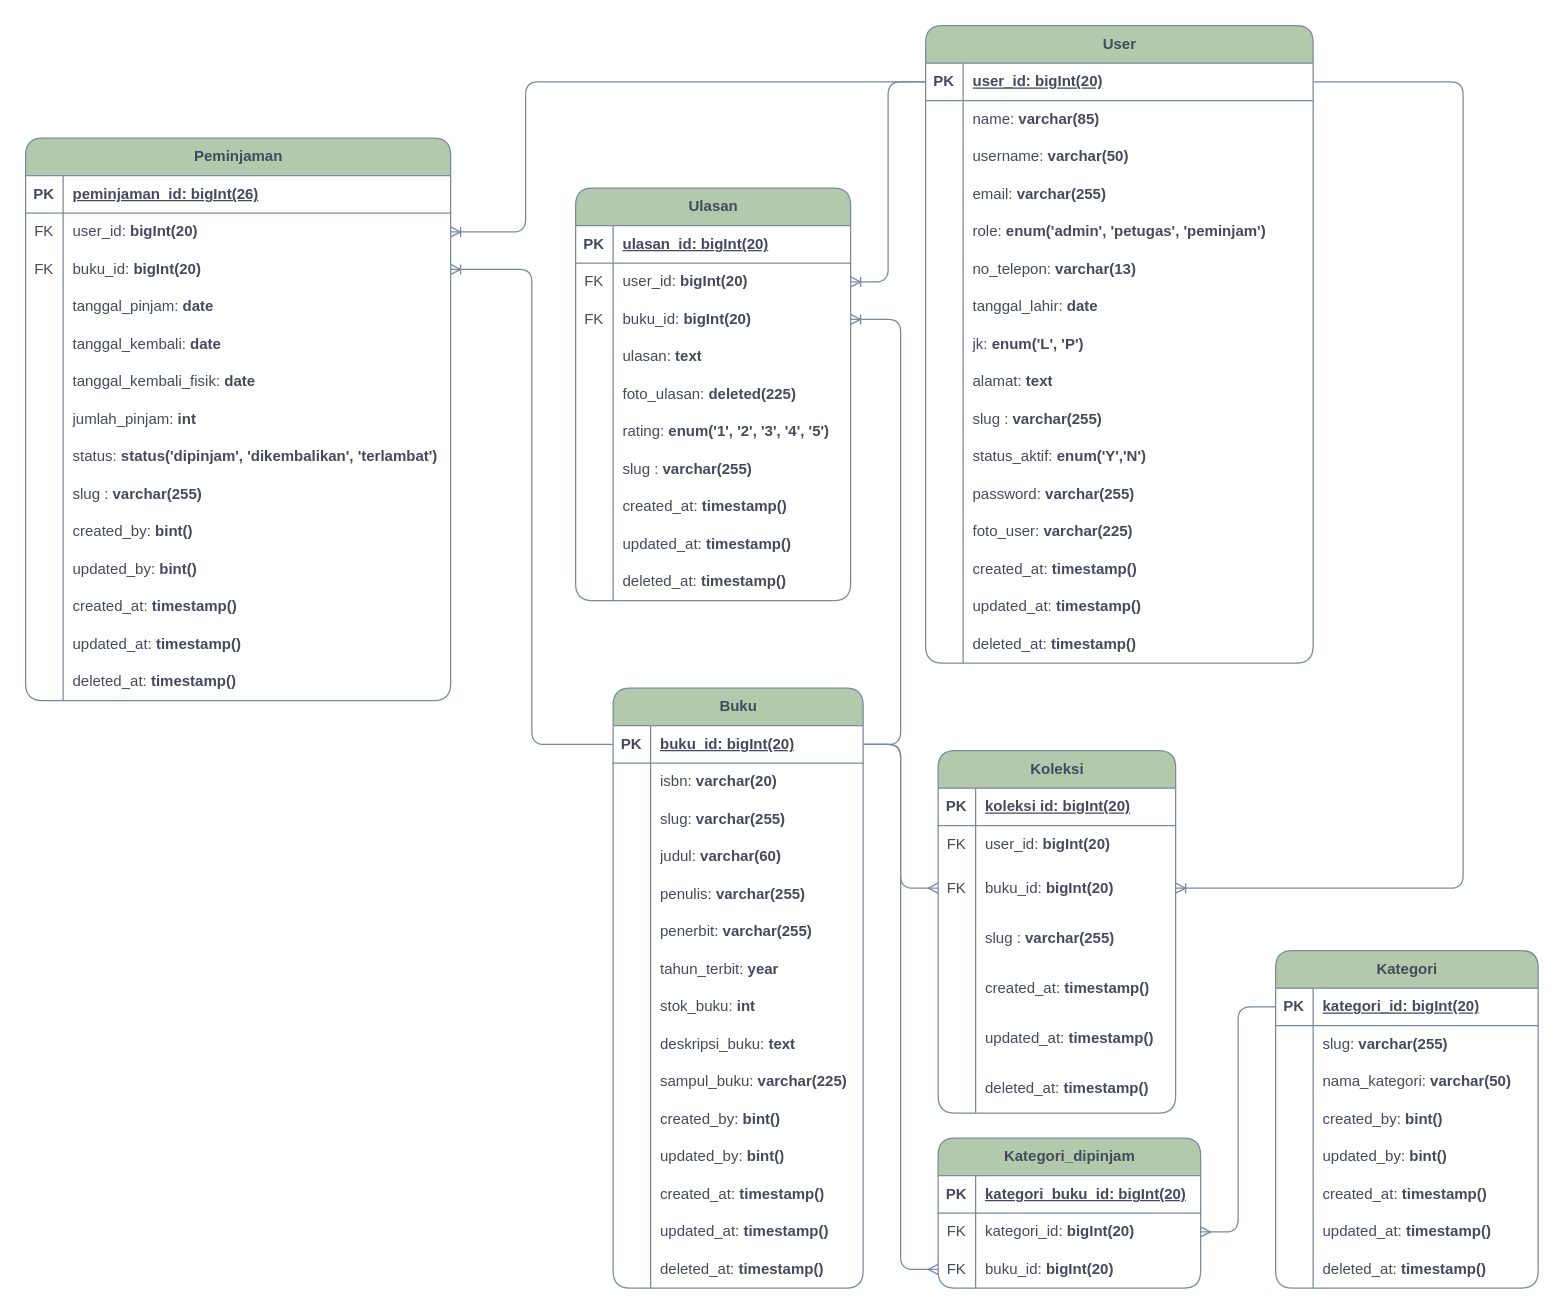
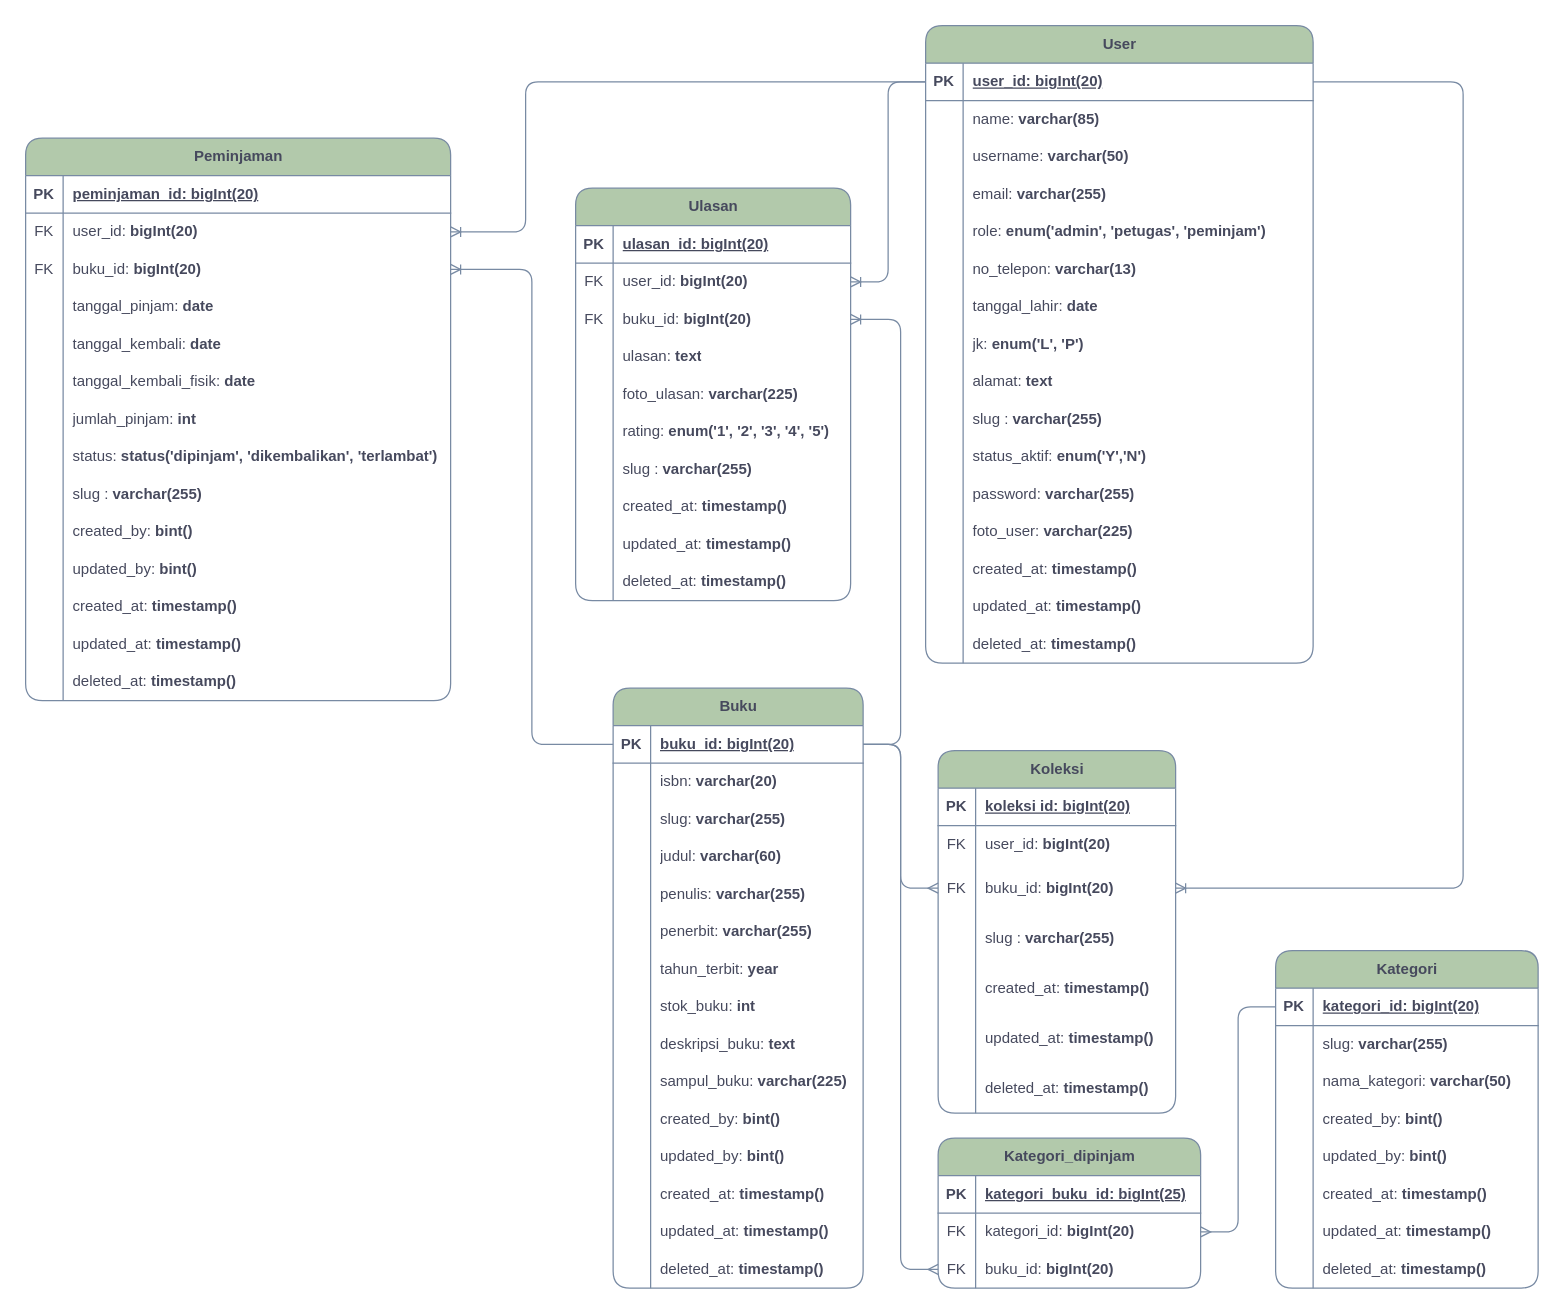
(168, 194) -> (168, 194)
(722, 394) -> (724, 394)
(1093, 1194) -> (1093, 1194)
